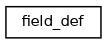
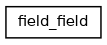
(53, 22) -> (53, 22)
